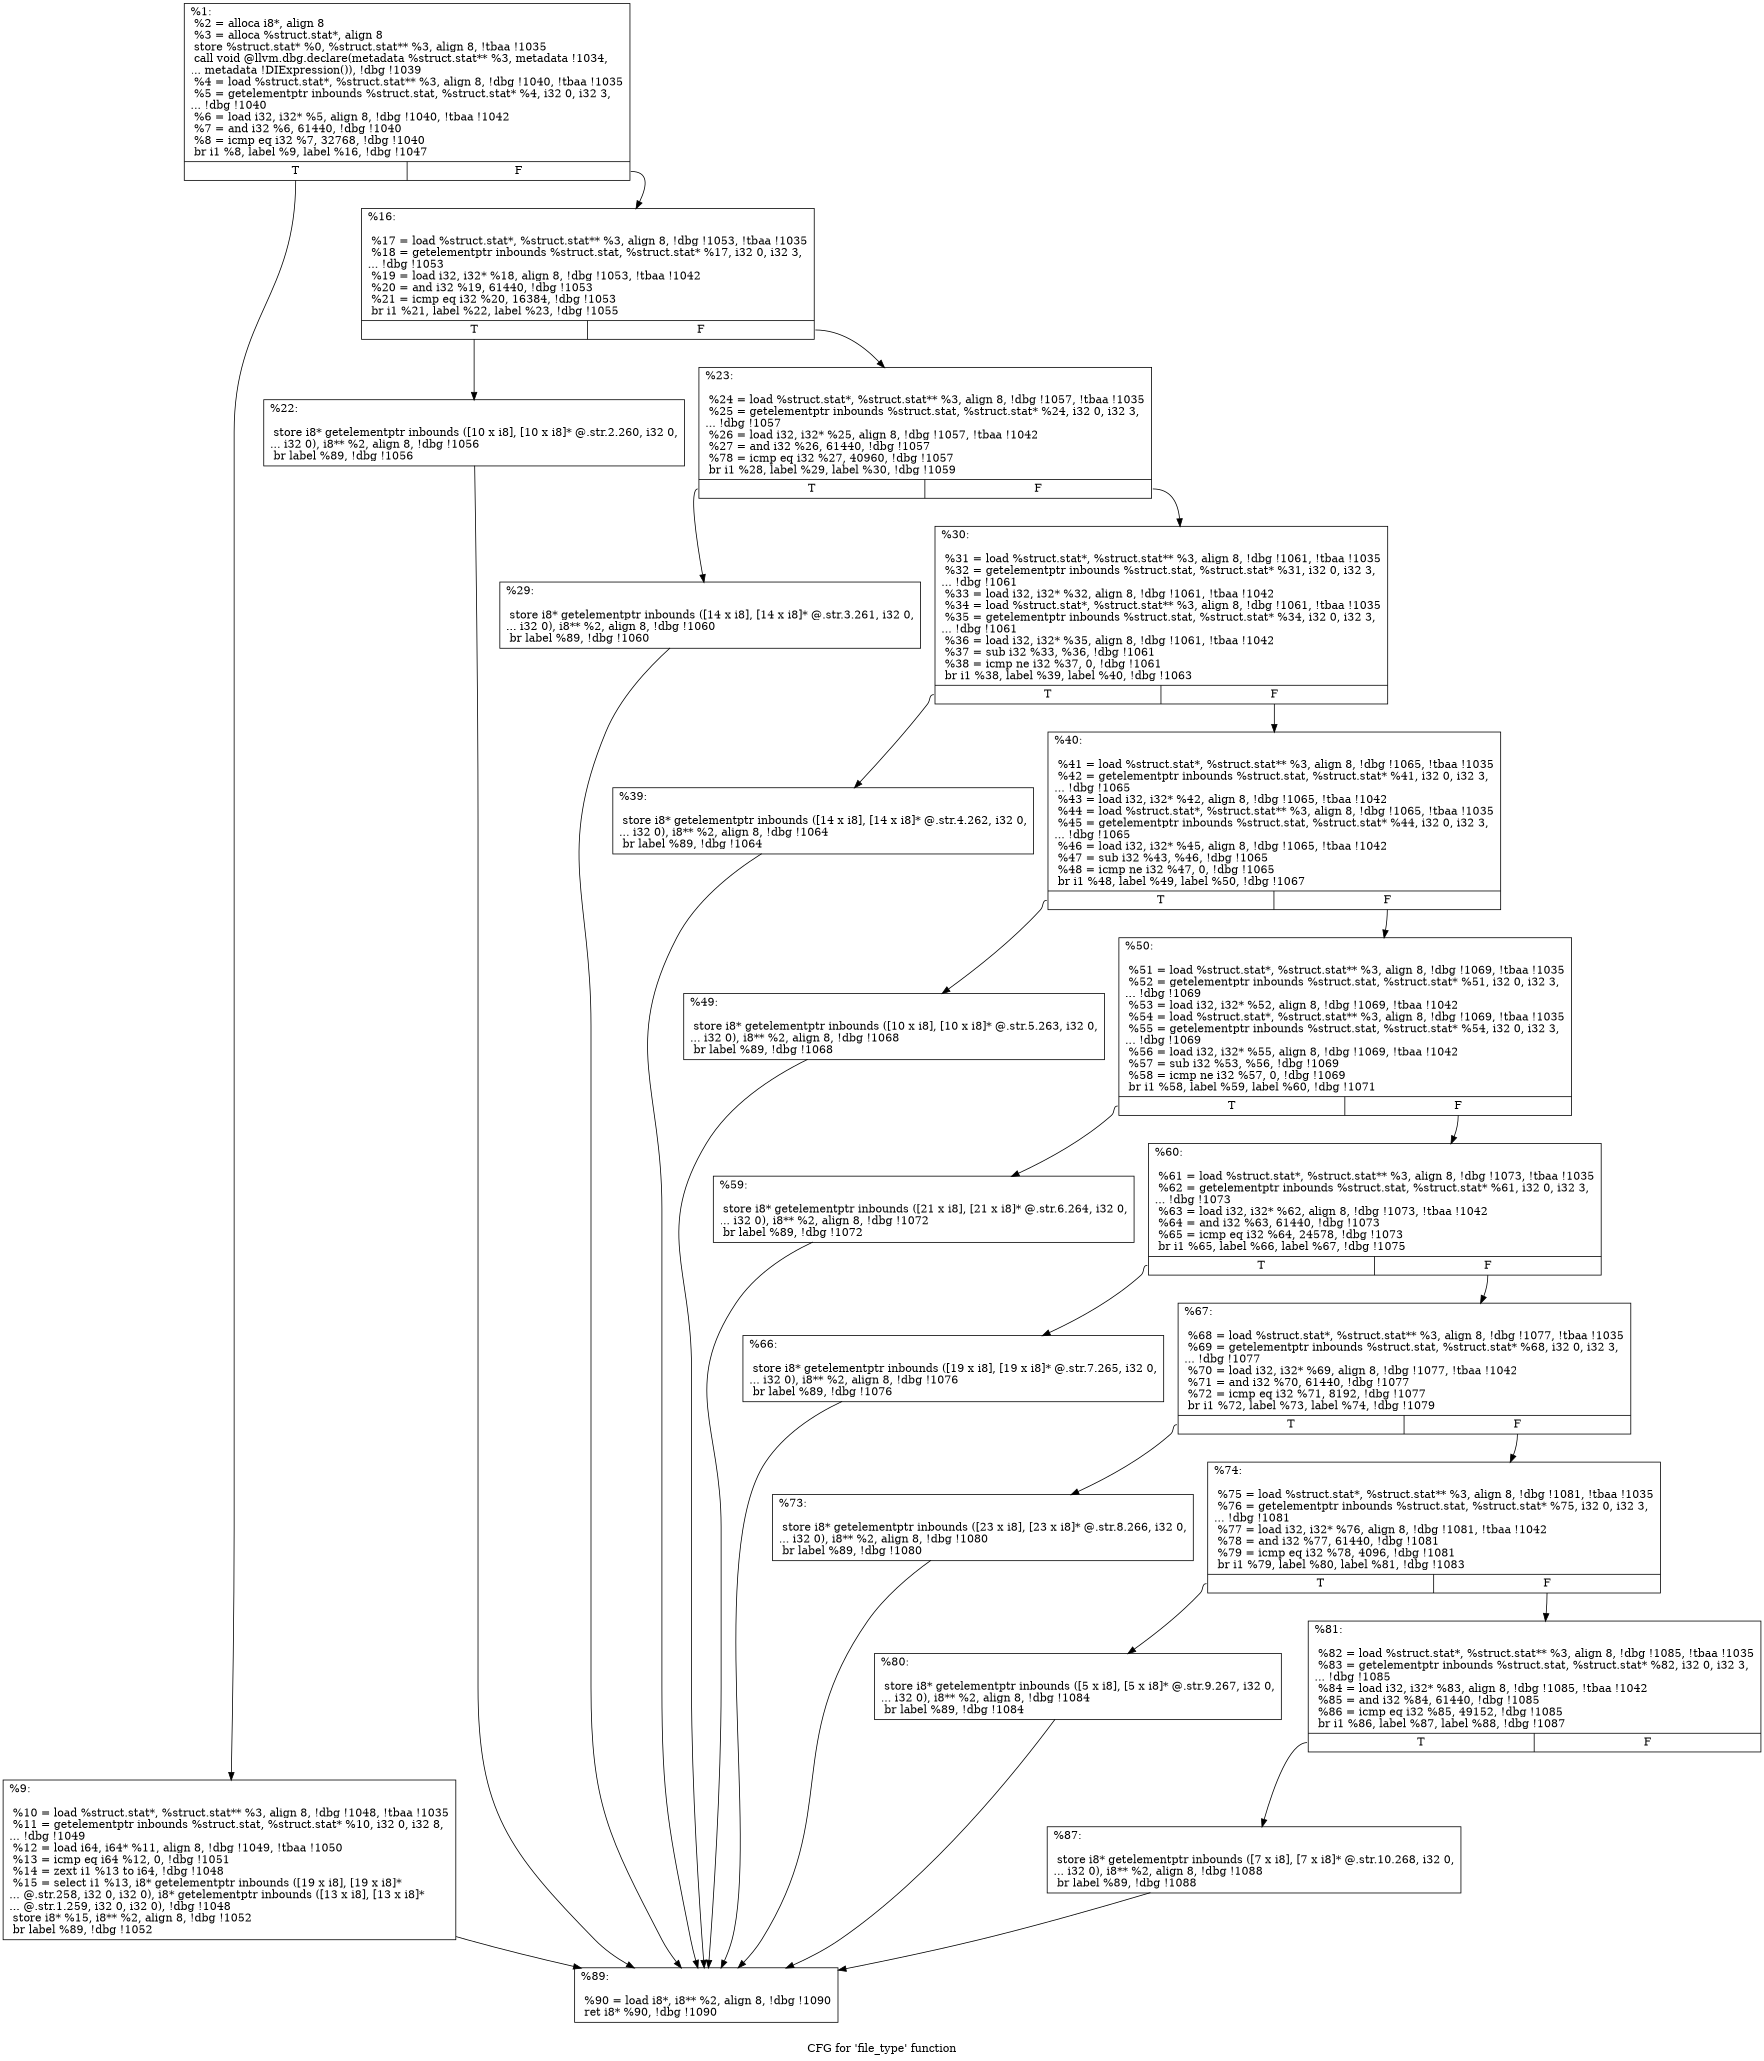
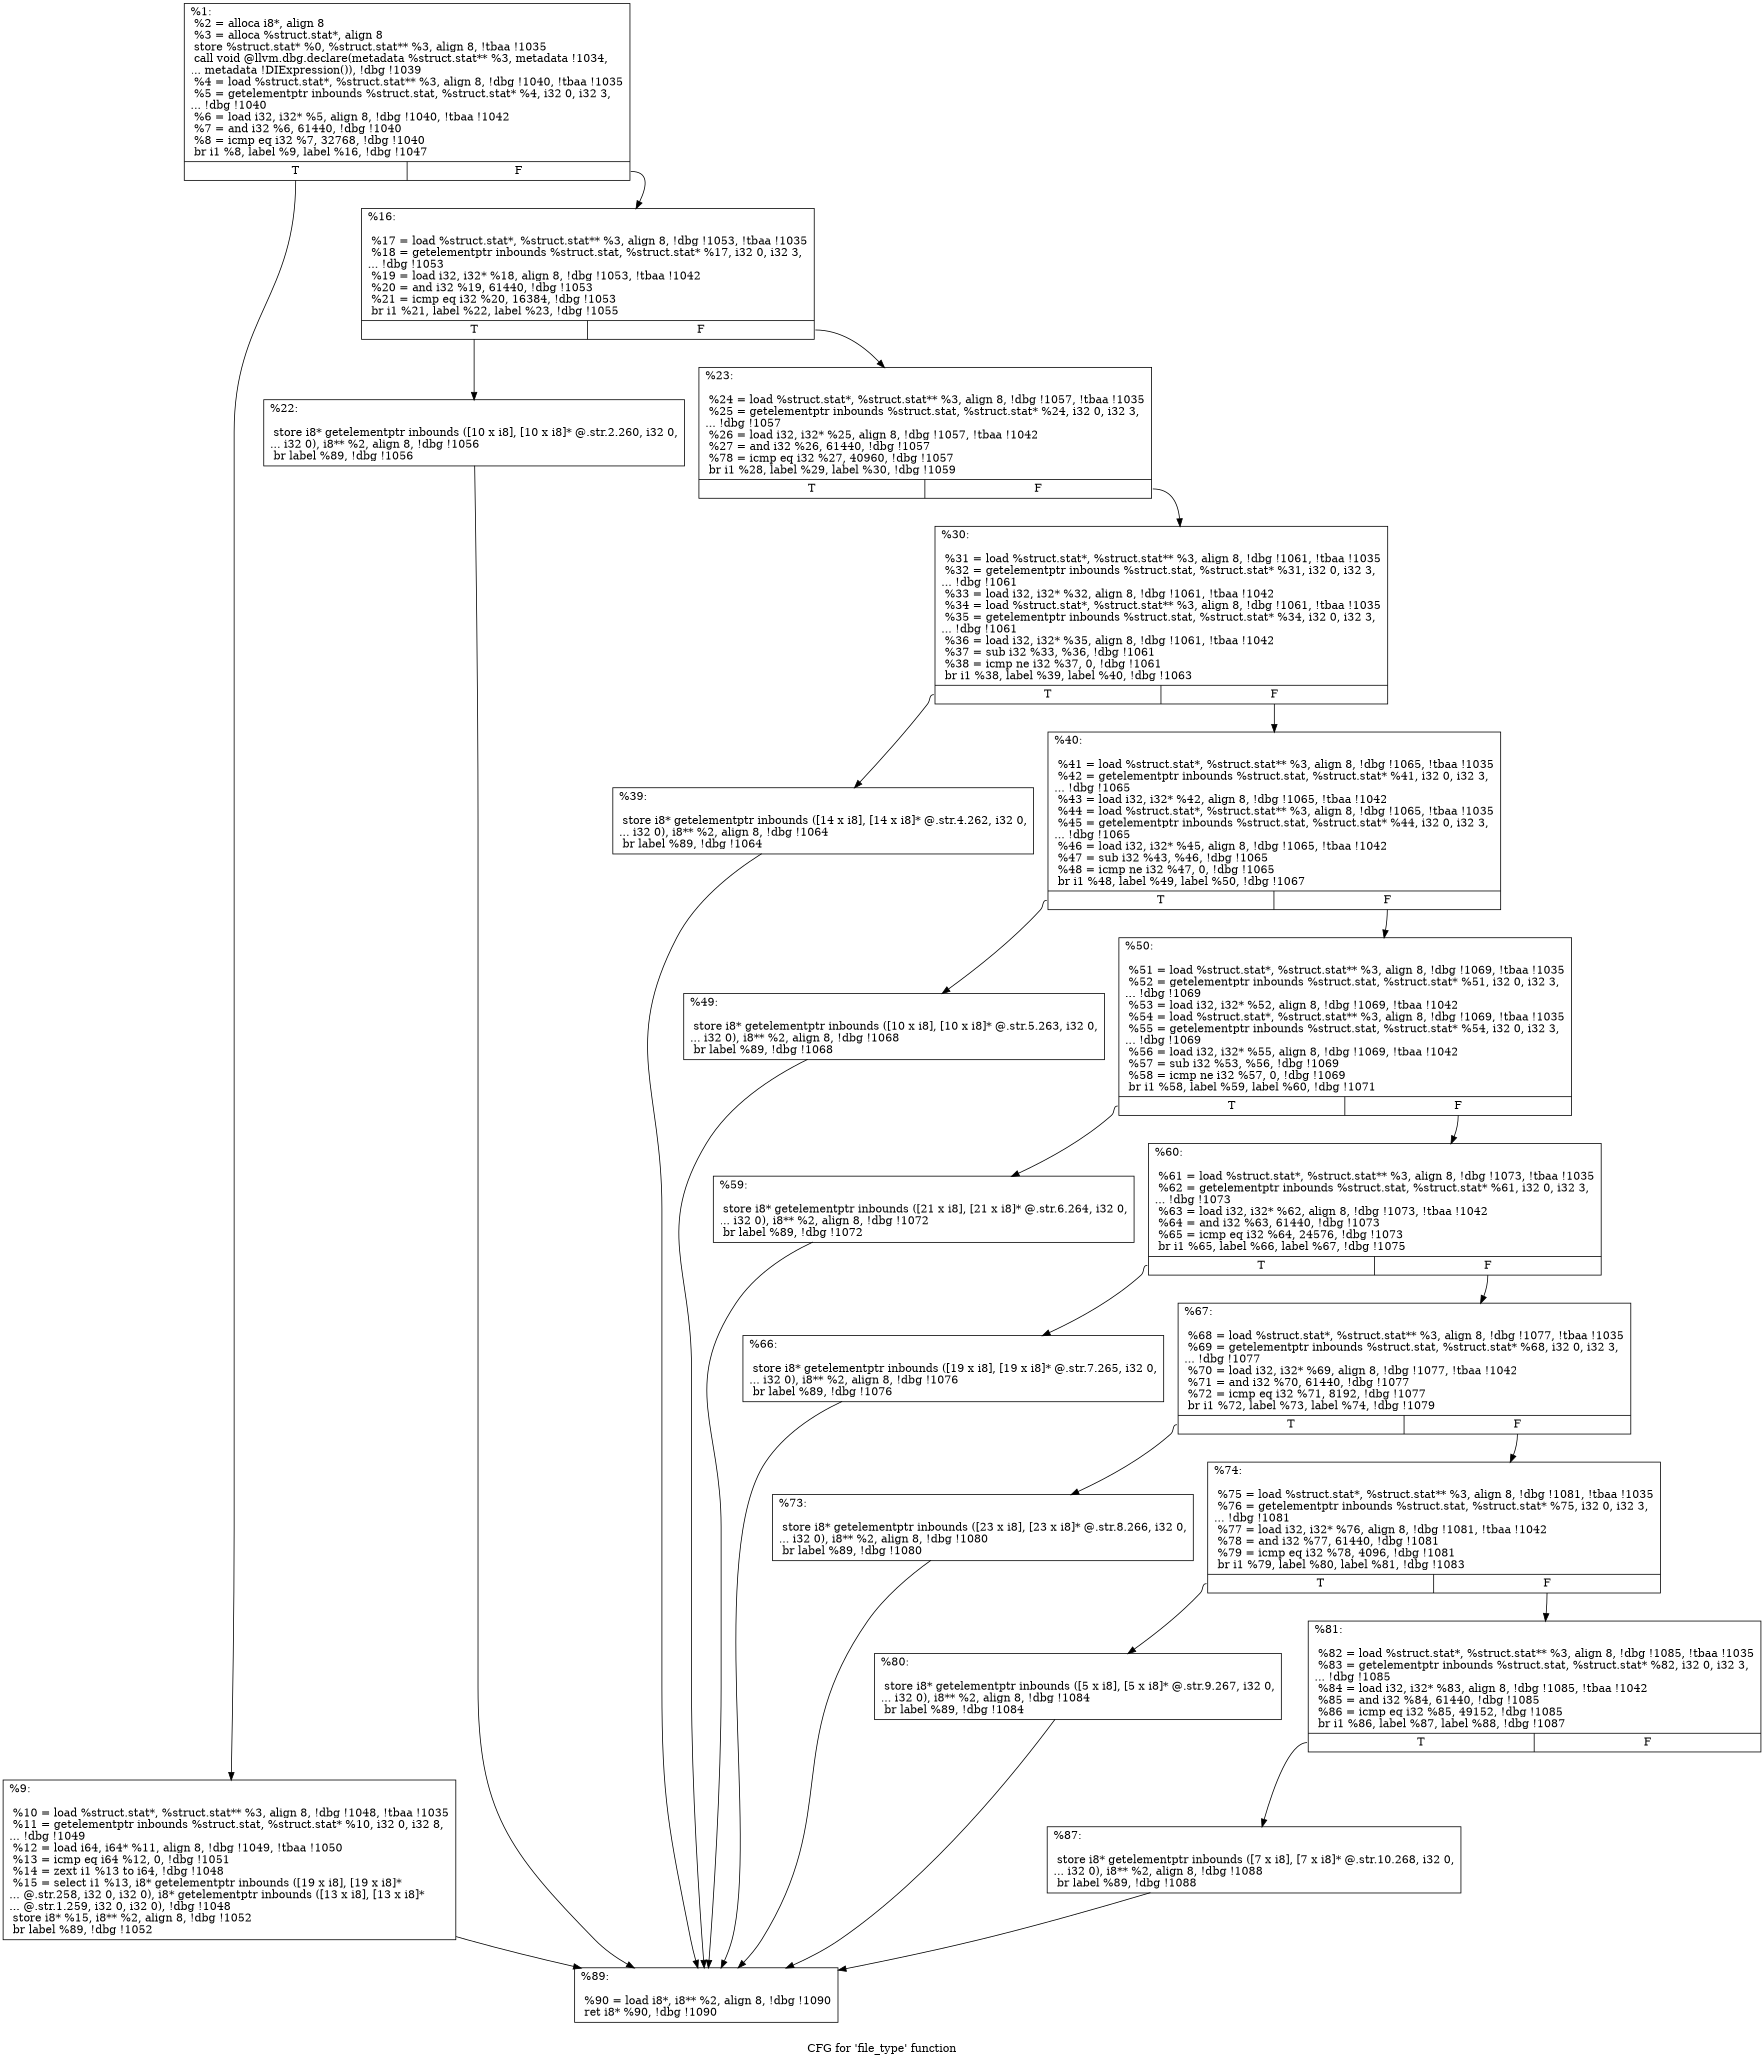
(710, 615) -> none
(1279, 1235) -> (1279, 1235)
